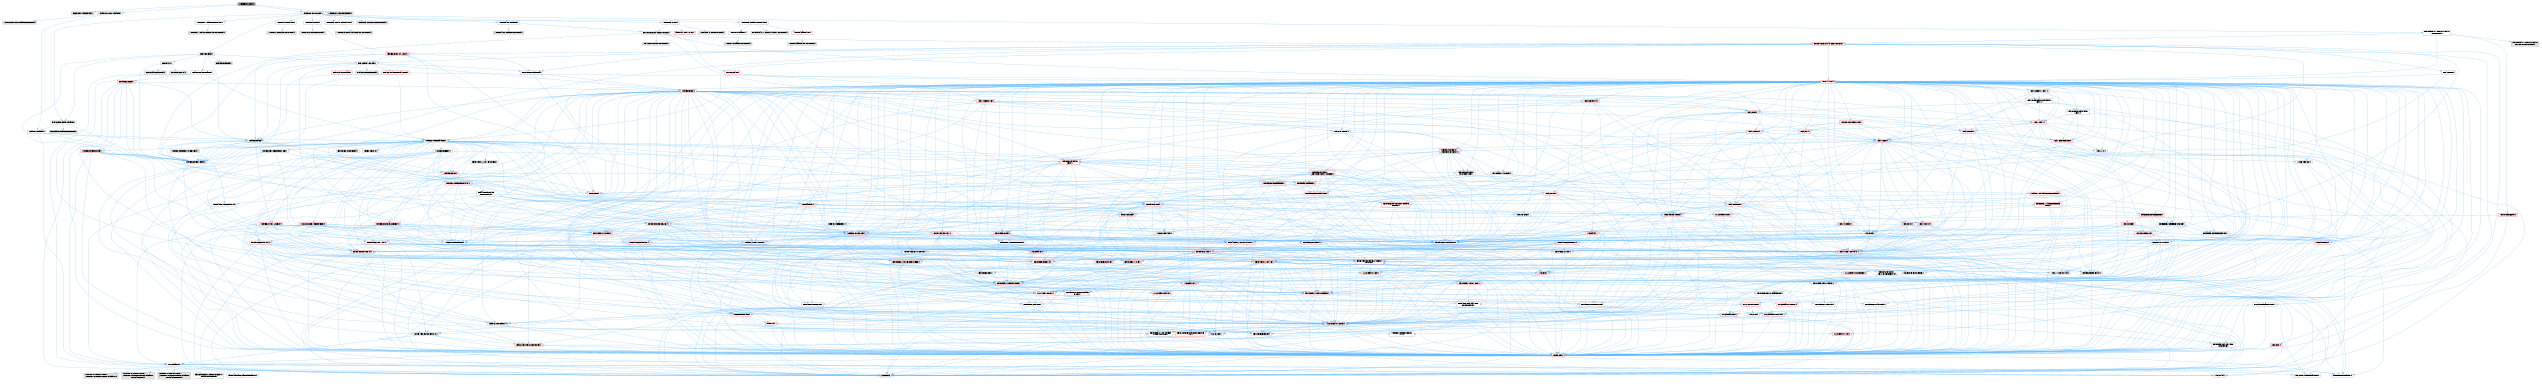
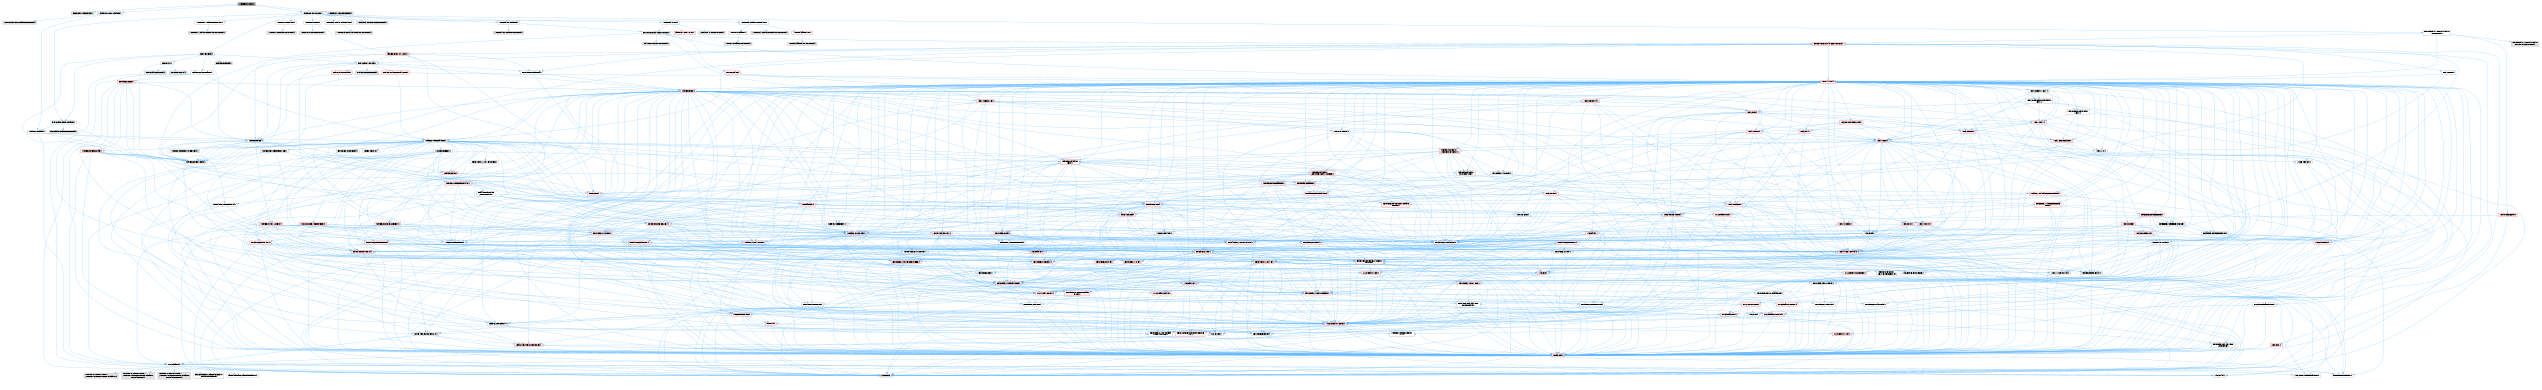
(770, 33) -> (770, 33)
(377, 243) -> (377, 243)
(1043, 262) -> (1043, 262)
